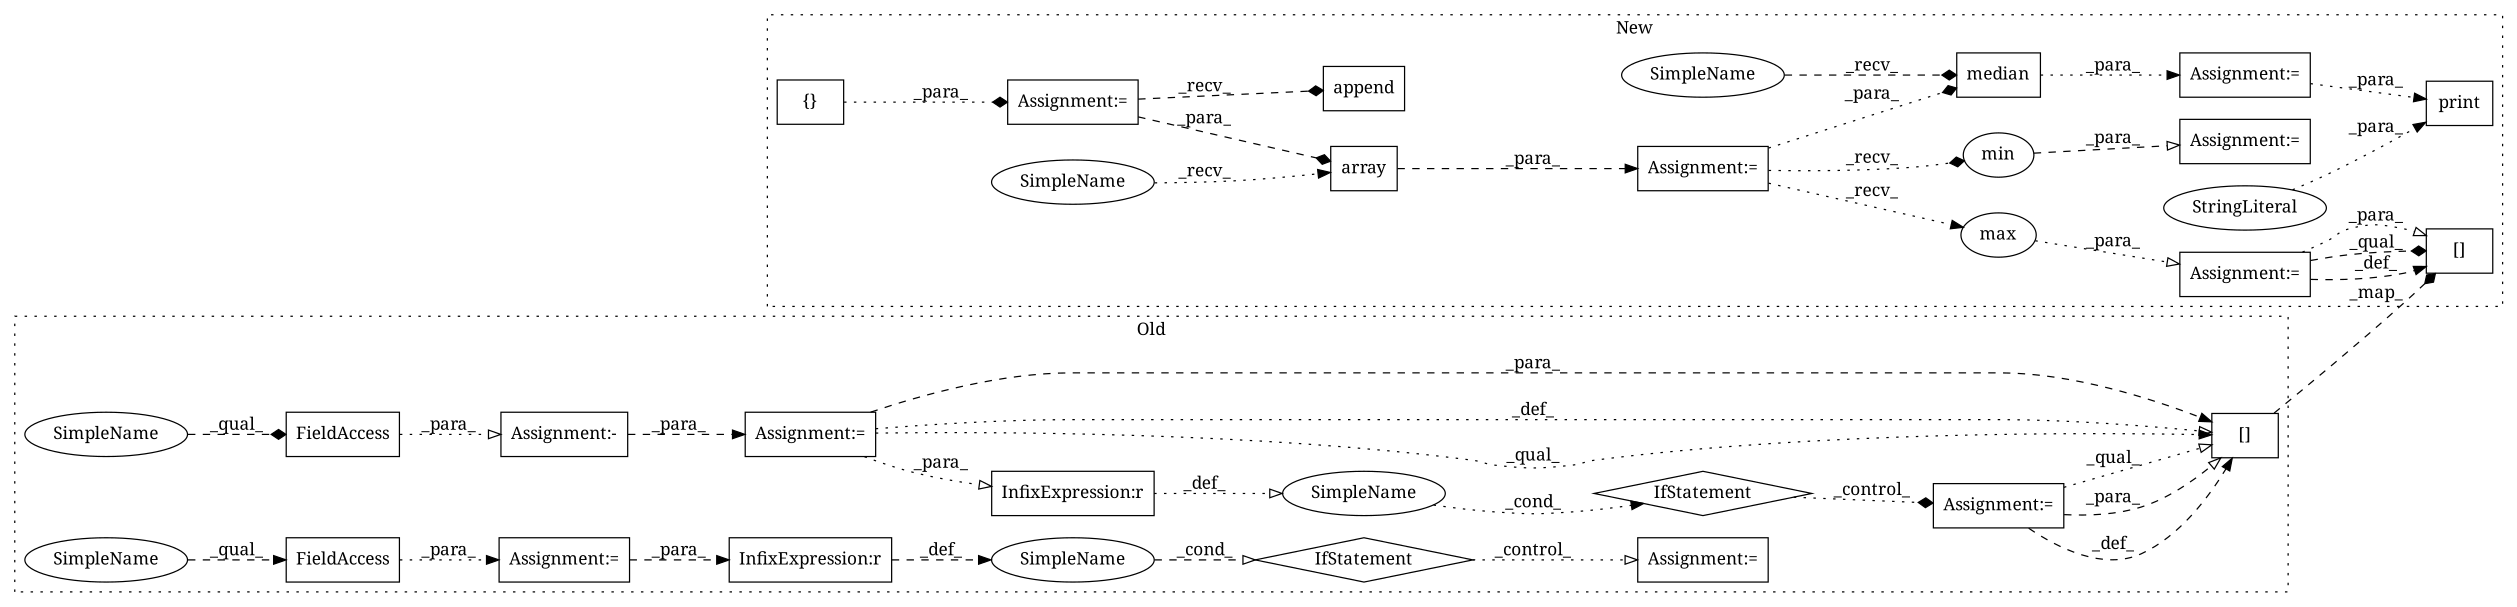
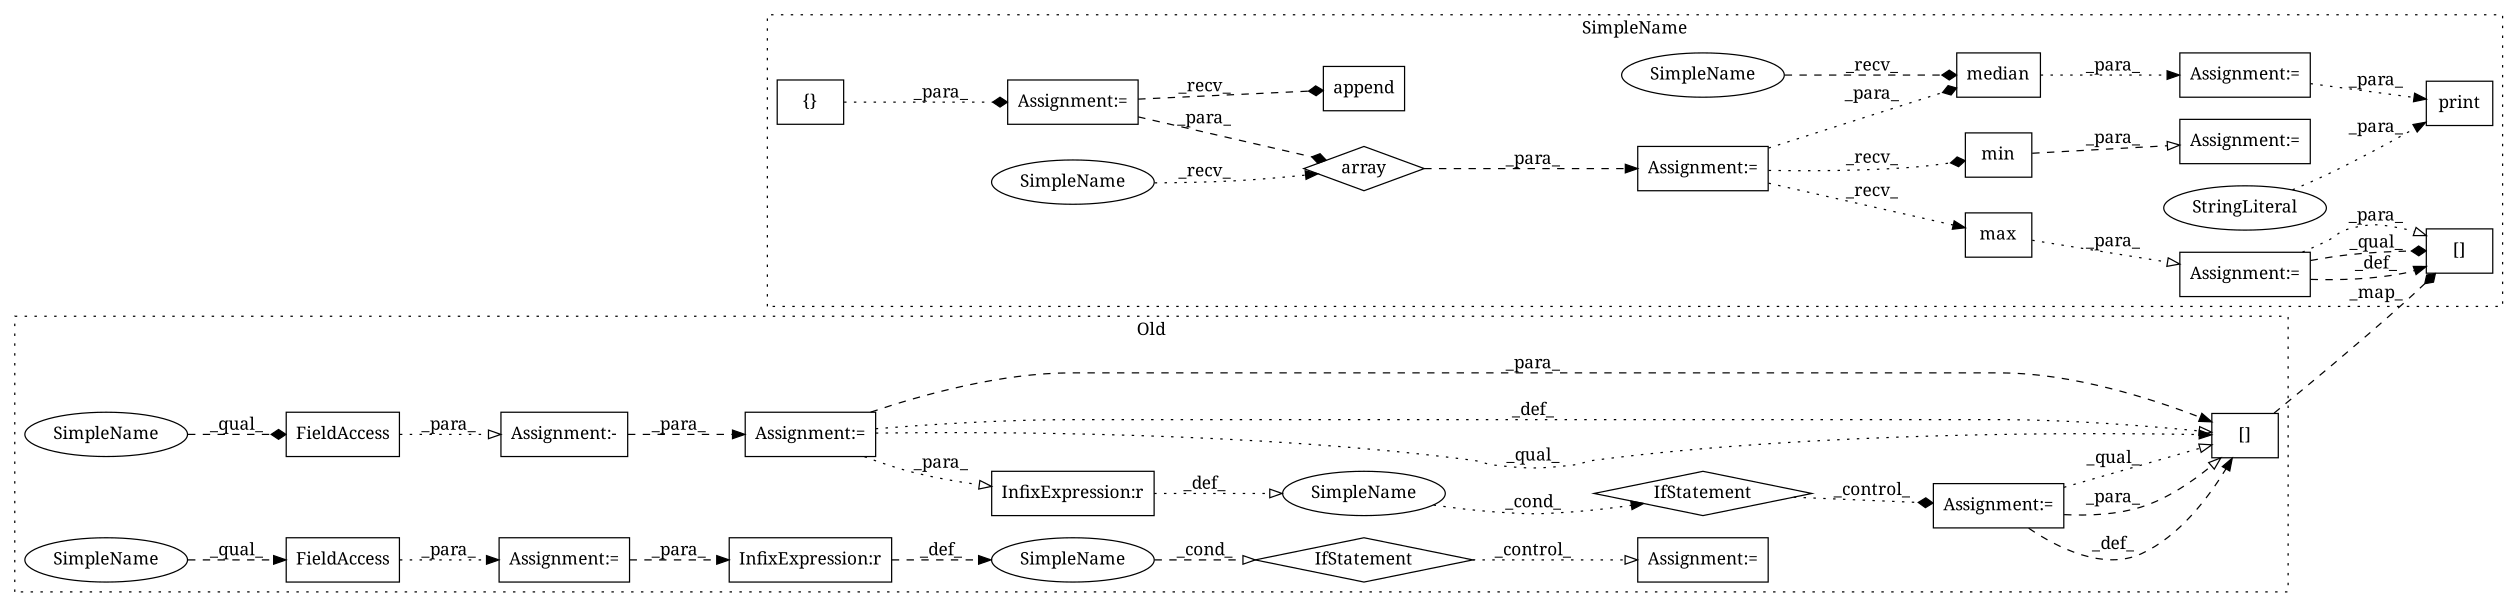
(1635, 29) -> (1635, 29)
(1999, 155) -> (1999, 155)
(1364, 169) -> (1364, 169)
(1999, 235) -> (1999, 235)
